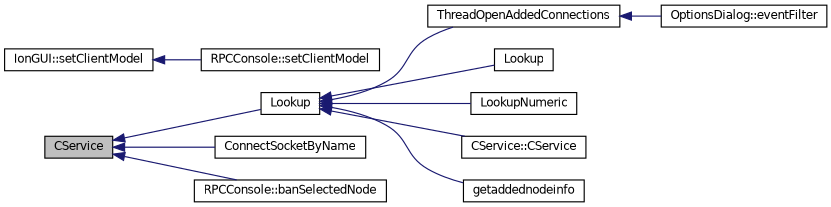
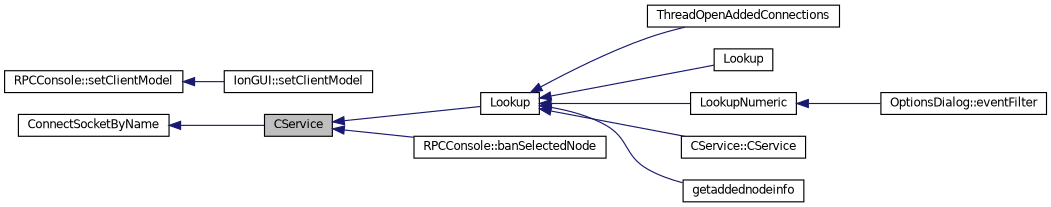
(646, 16) -> (845, 103)
(183, 60) -> (209, 82)
(170, 147) -> (223, 125)
